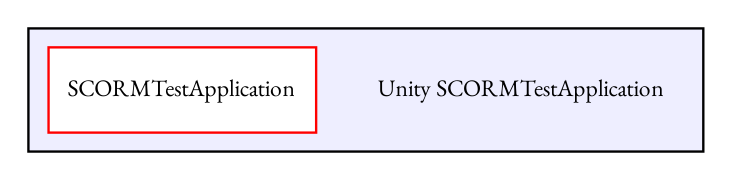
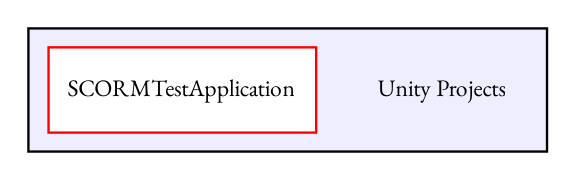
(521, 90) -> (443, 90)
